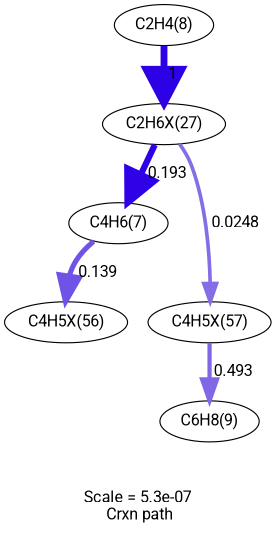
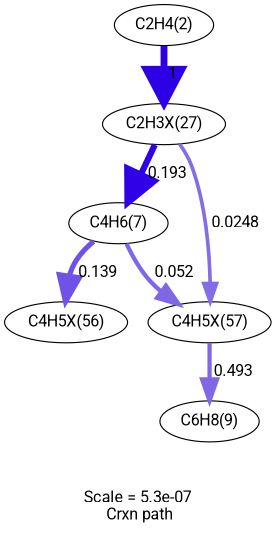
(164, 25) -> (164, 25)
(164, 124) -> (164, 124)
none -> (141, 270)
